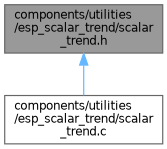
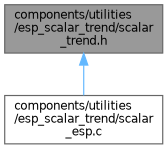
(84, 120) -> (84, 120)
